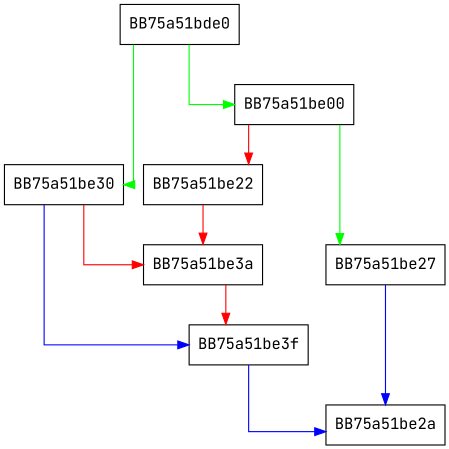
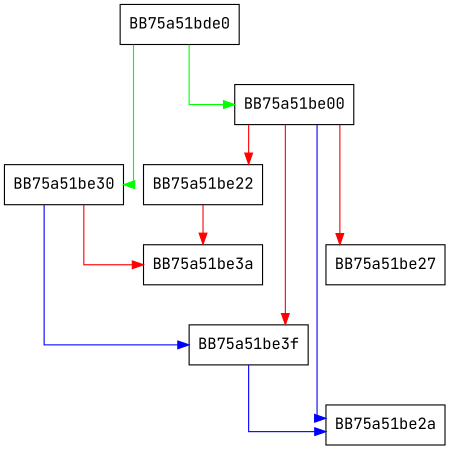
(340, 179) -> (340, 179)
(226, 299) -> (285, 219)
(385, 339) -> (317, 272)
